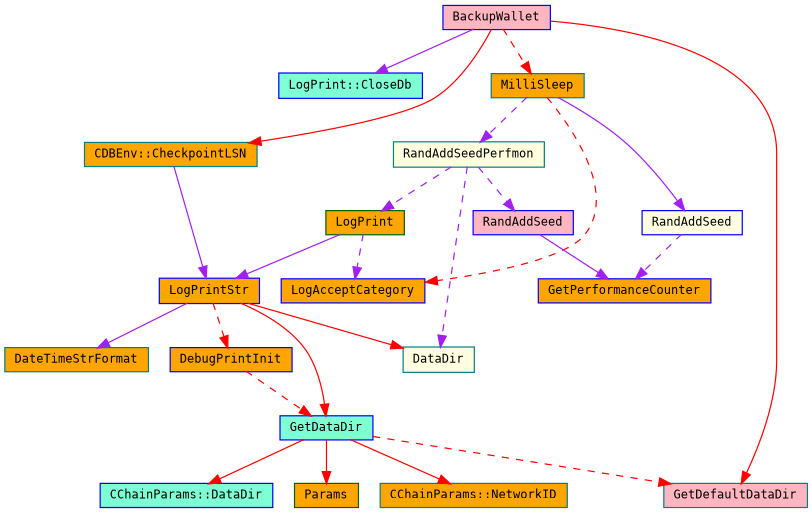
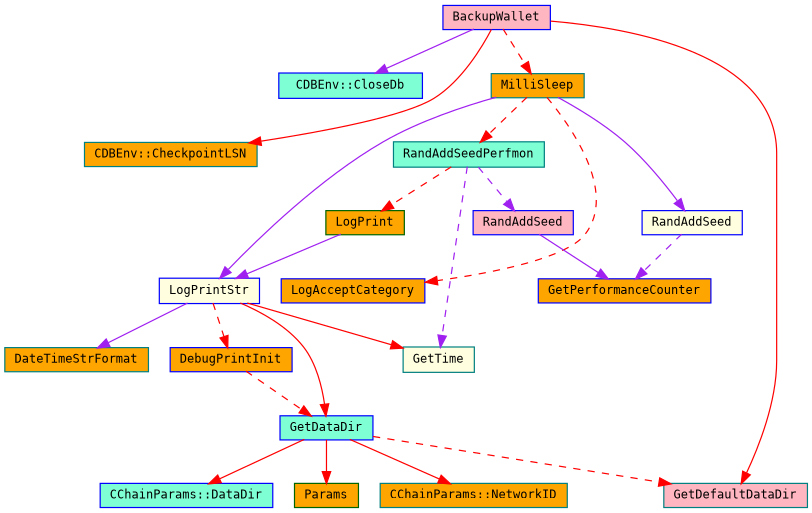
(351, 86) -> (351, 86)
(508, 116) -> (508, 116)
(469, 154) -> (469, 154)
(421, 186) -> (421, 186)
(188, 216) -> (350, 163)
(360, 251) -> none
(209, 291) -> (209, 291)
(439, 360) -> (439, 360)
